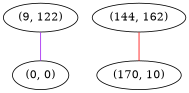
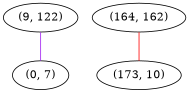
(139, 18) -> (139, 18)
(41, 75) -> (41, 75)
(139, 75) -> (139, 75)
